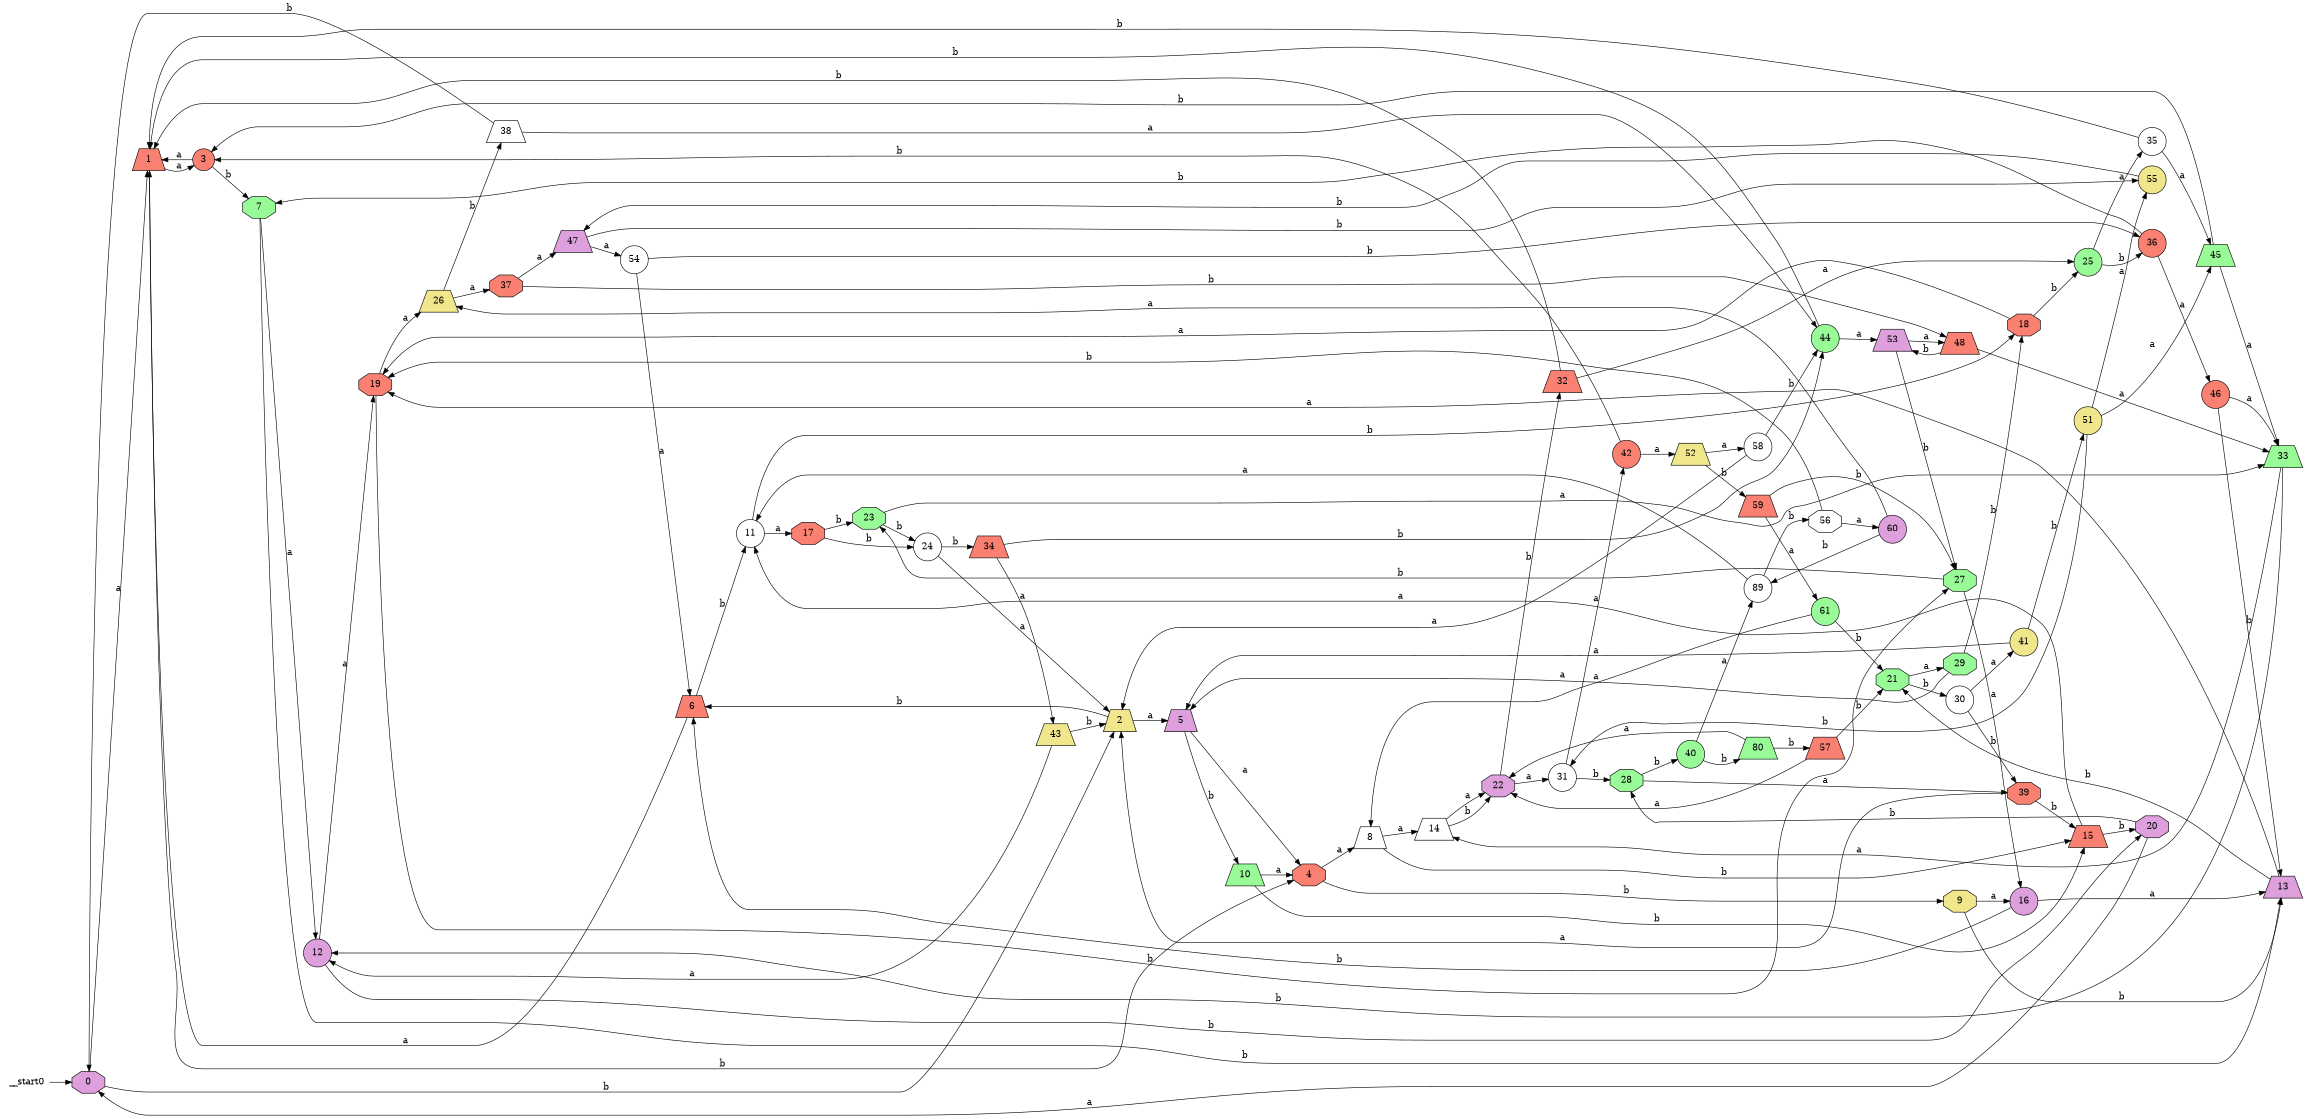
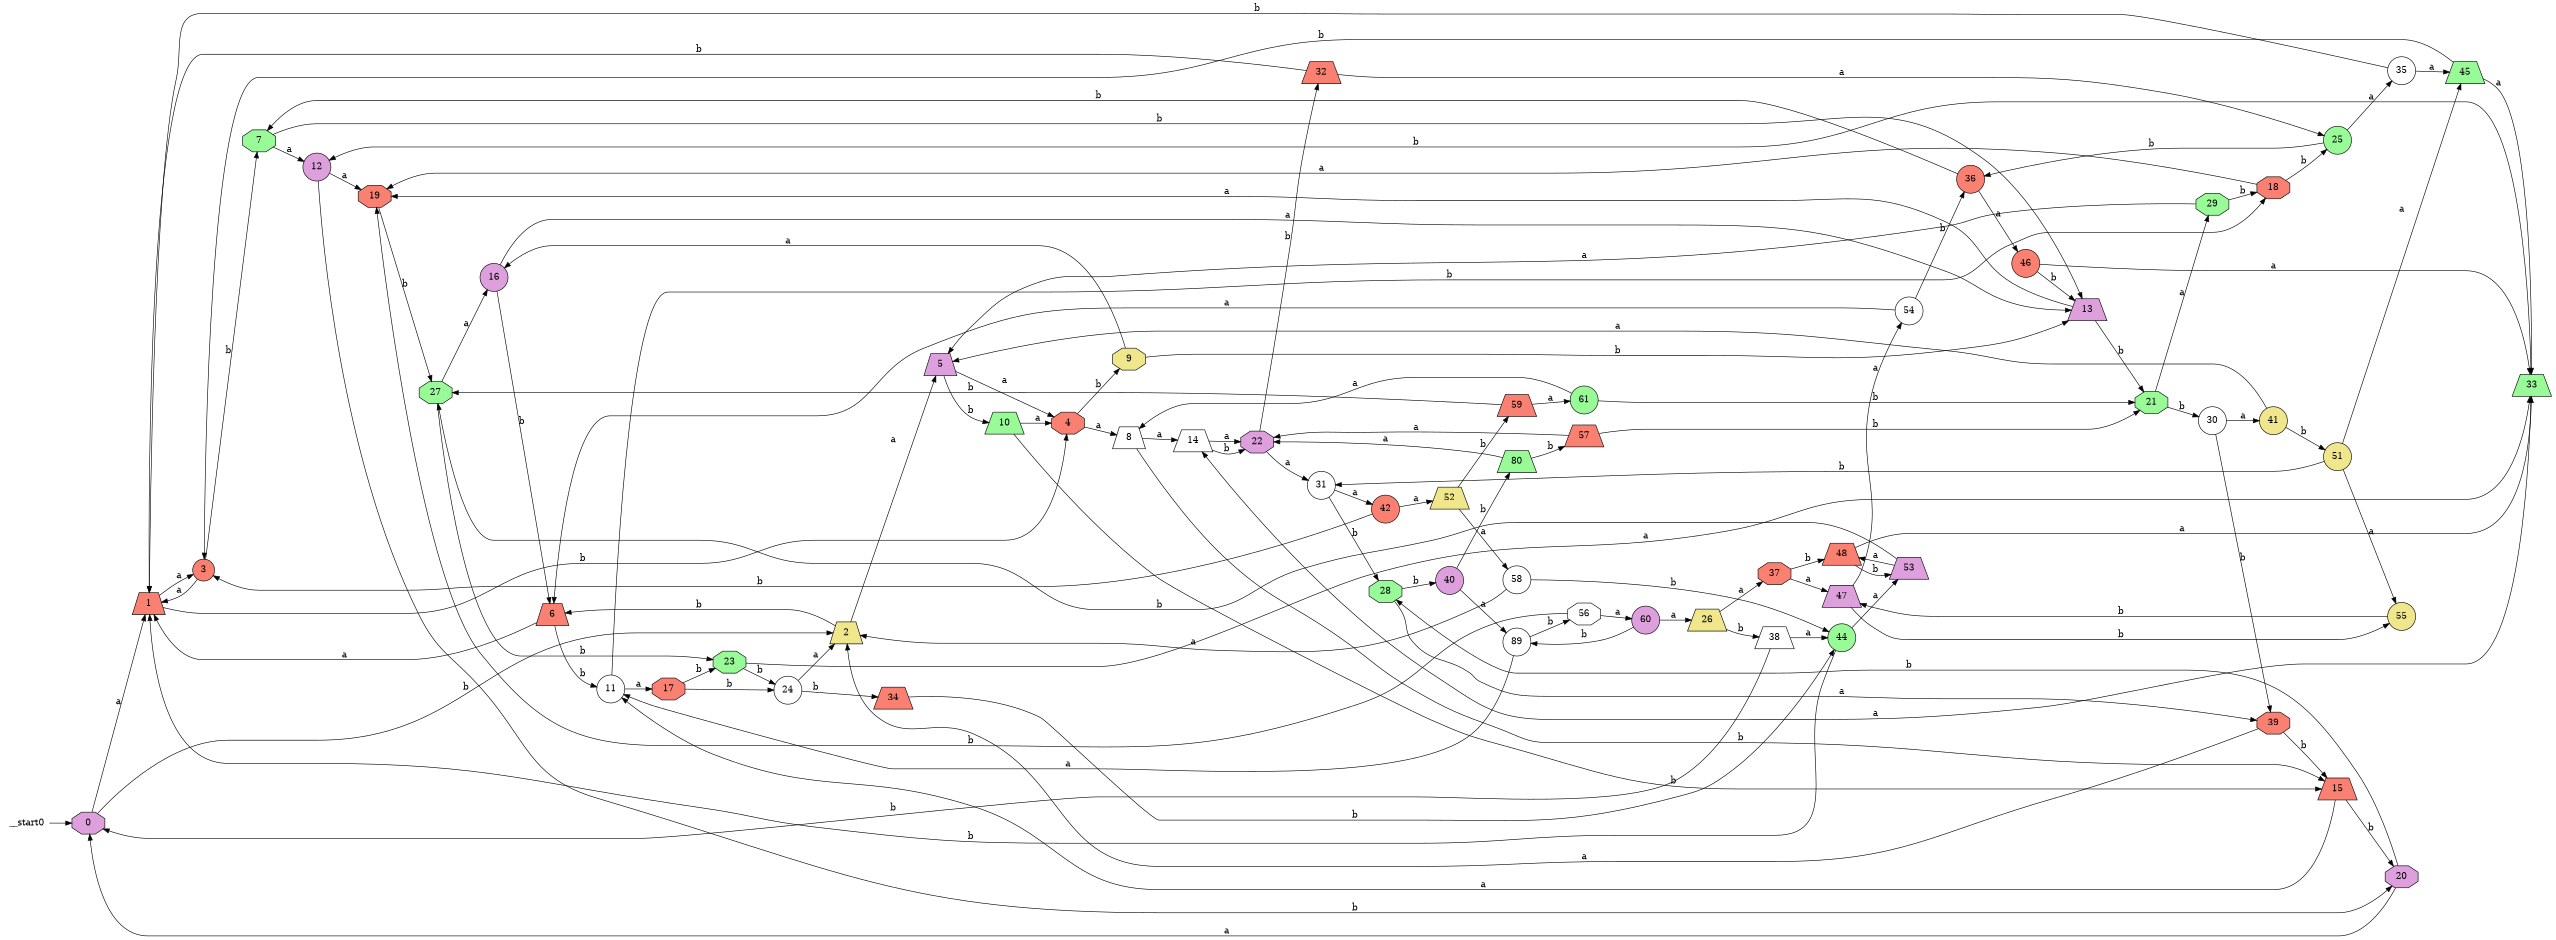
(394, 342) -> none
(1056, 735) -> none
(1691, 754) -> (1450, 580)
